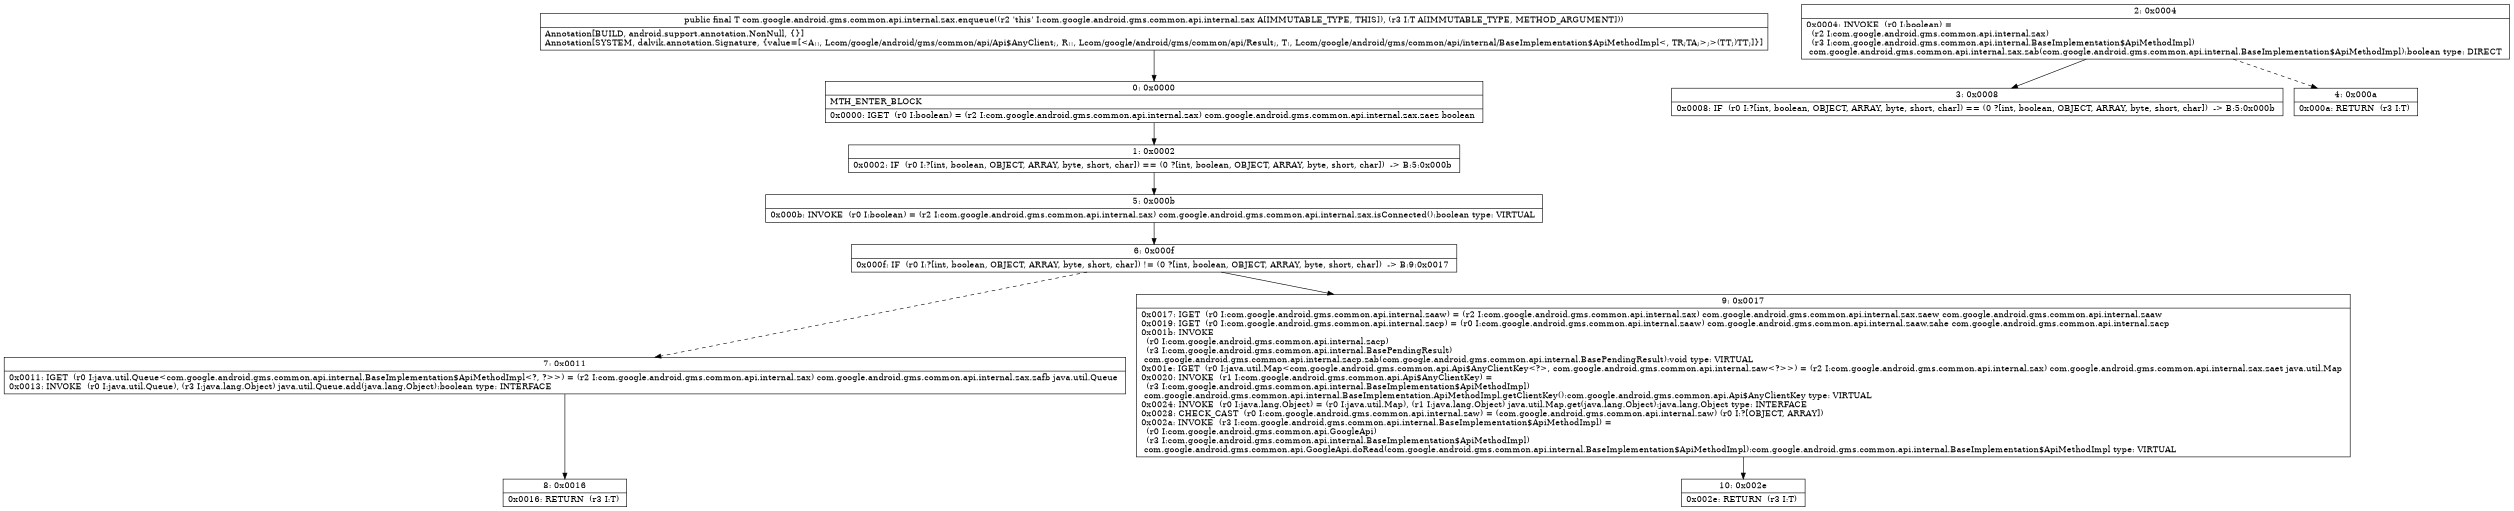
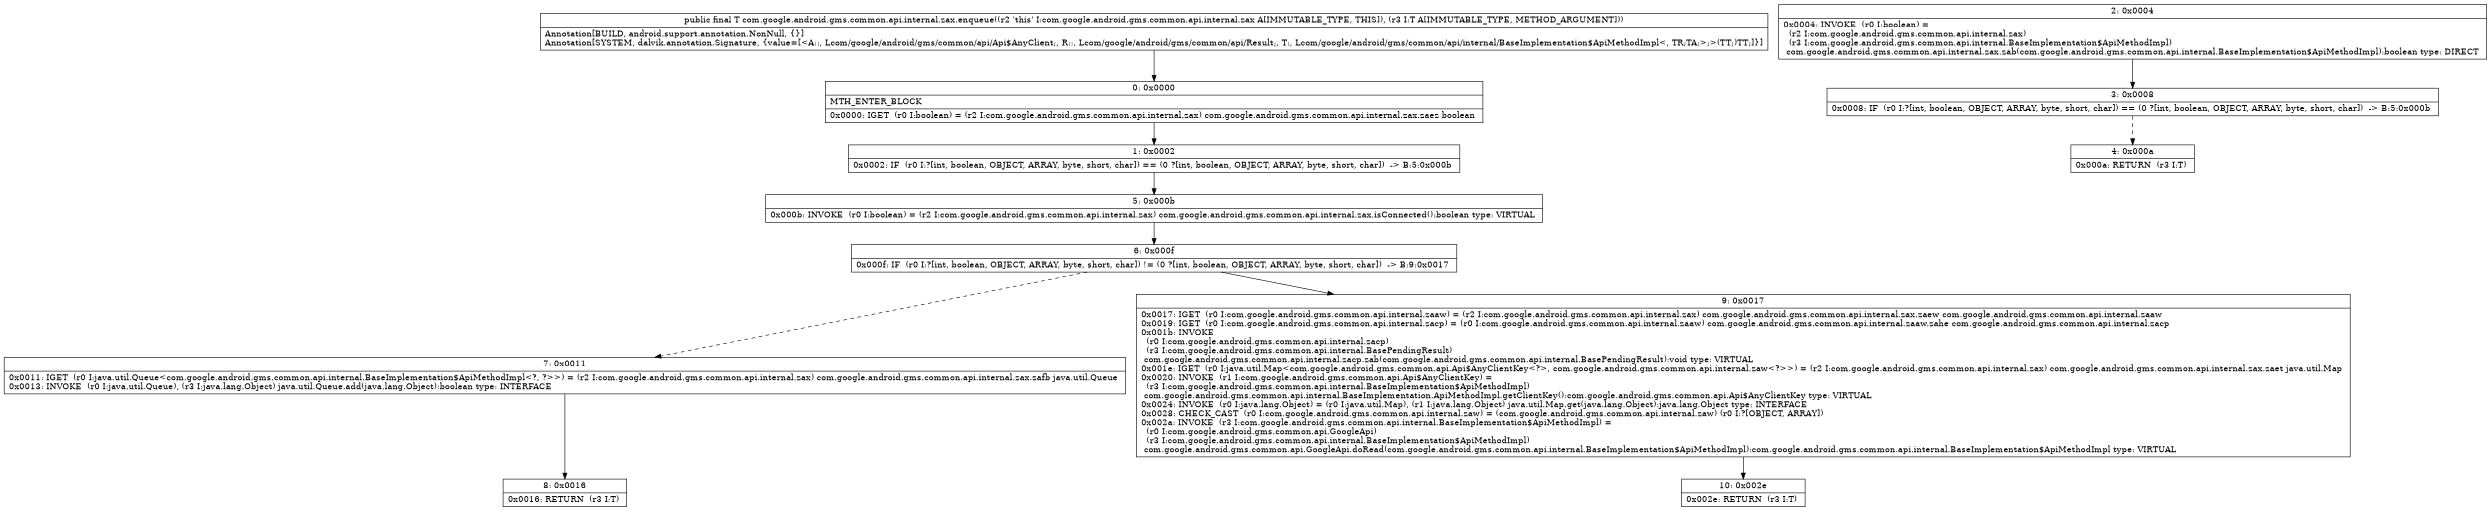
(2272, 73) -> (2133, 127)
